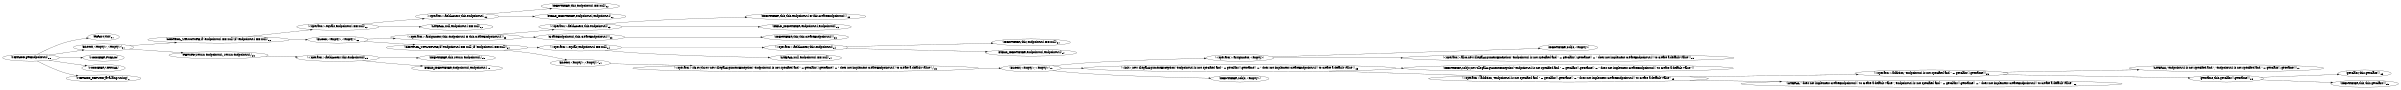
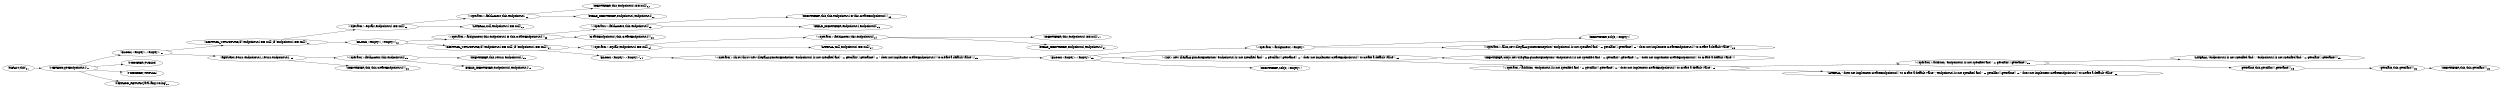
(693, 37) -> (317, 63)
(61, 44) -> (37, 68)
(2296, 81) -> (2427, 68)
